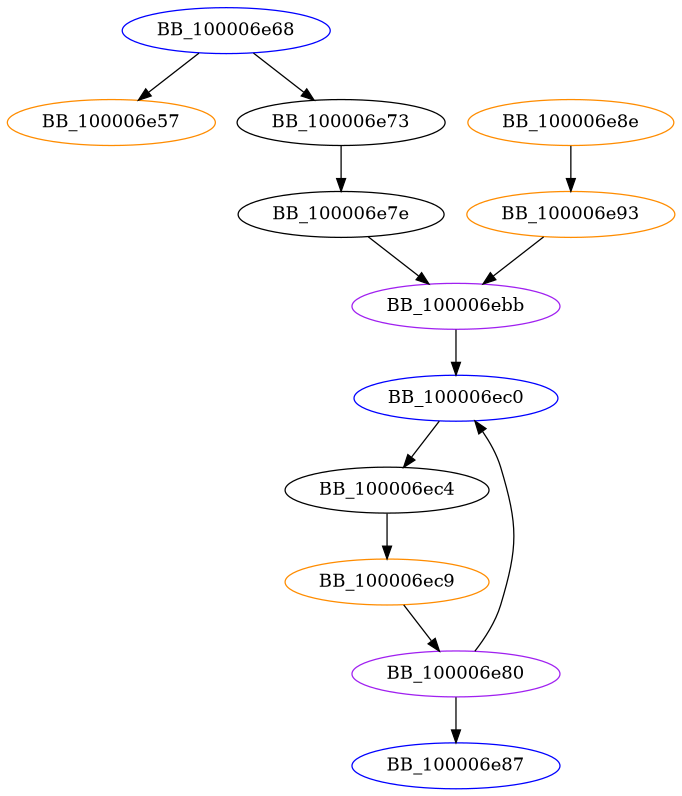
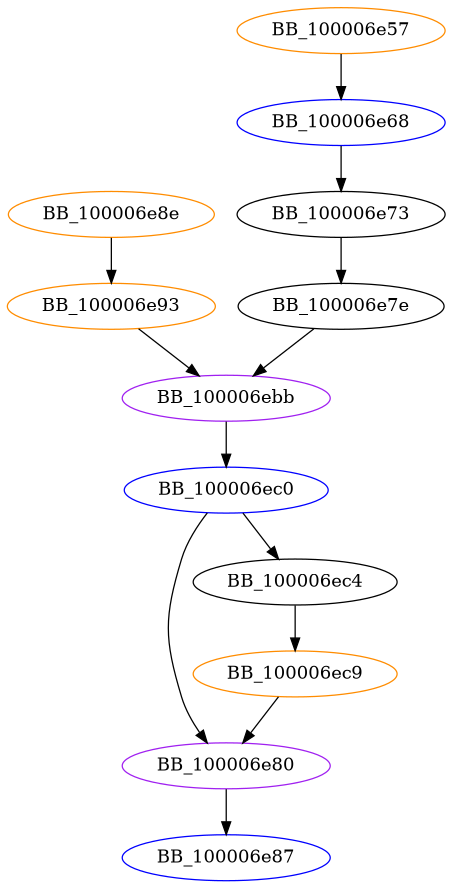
(174, 73) -> (341, 70)
(514, 543) -> (169, 622)
